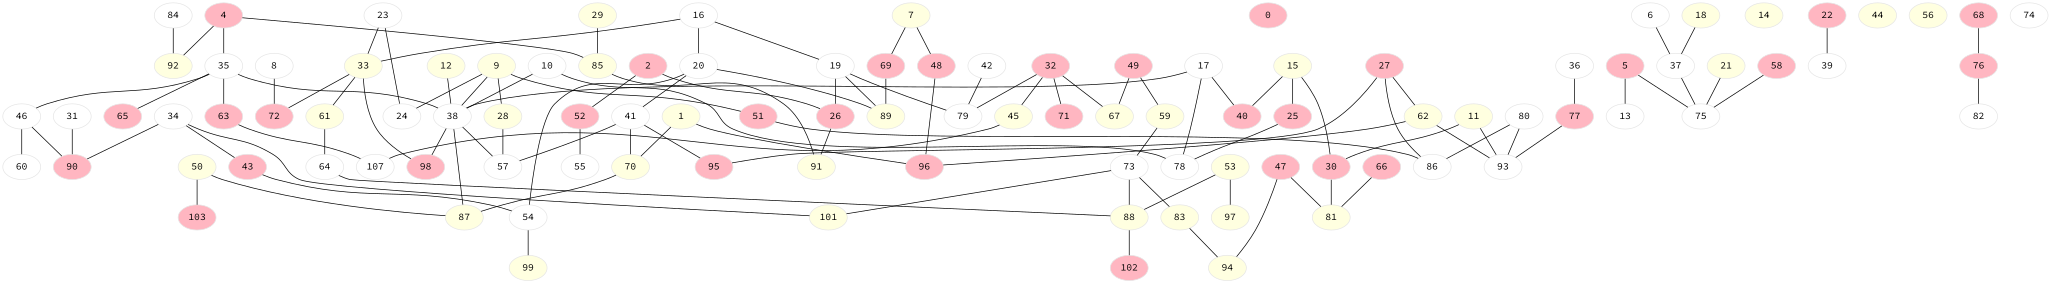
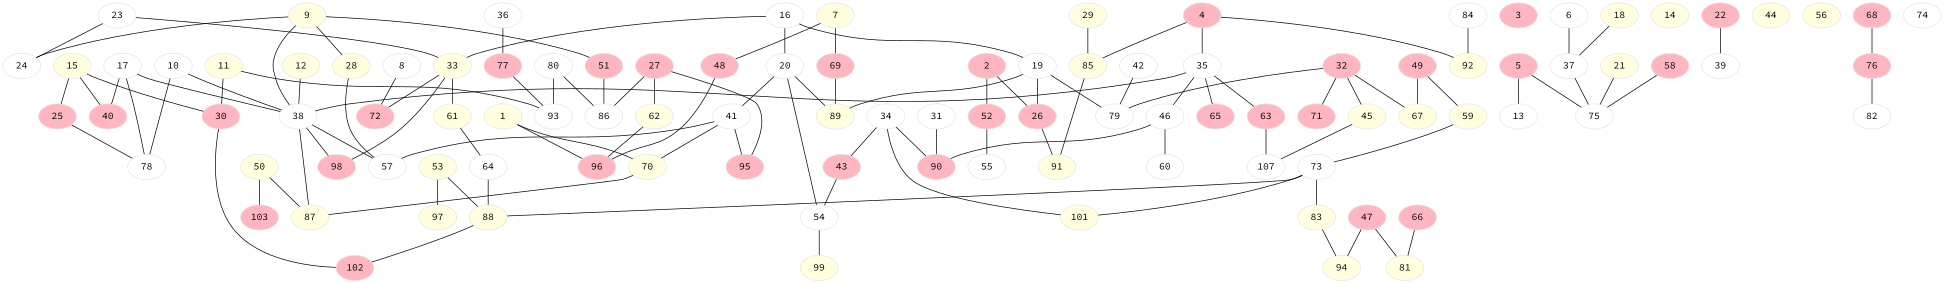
(1268, 15) -> (1519, 15)
(1463, 142) -> none
(1331, 192) -> (236, 232)
